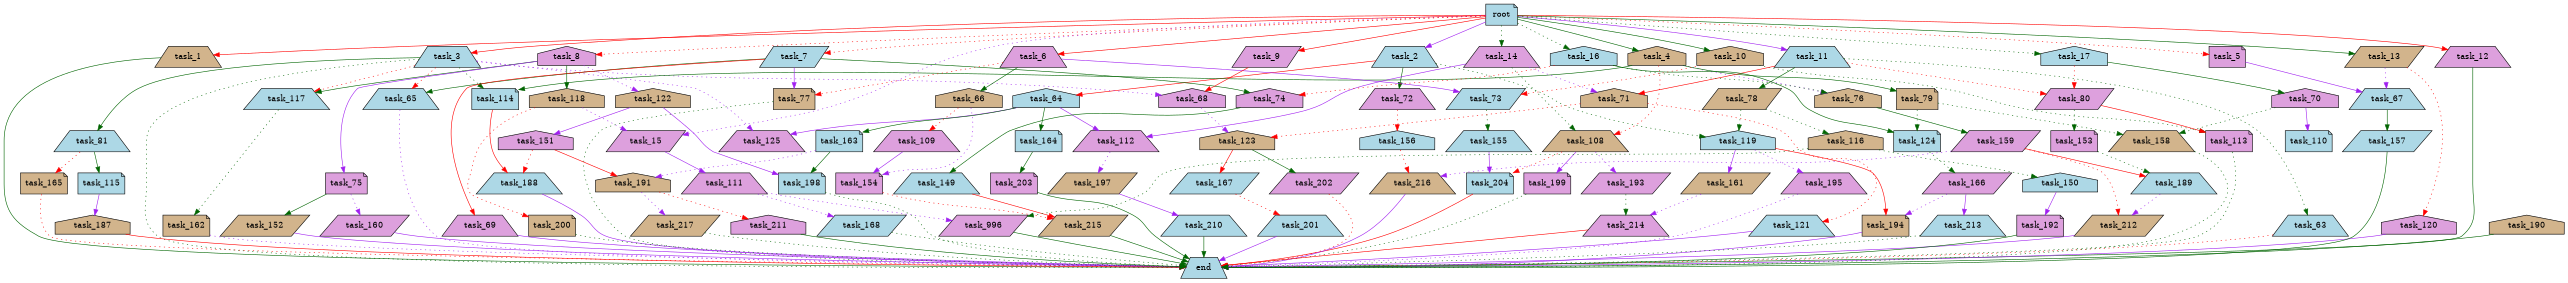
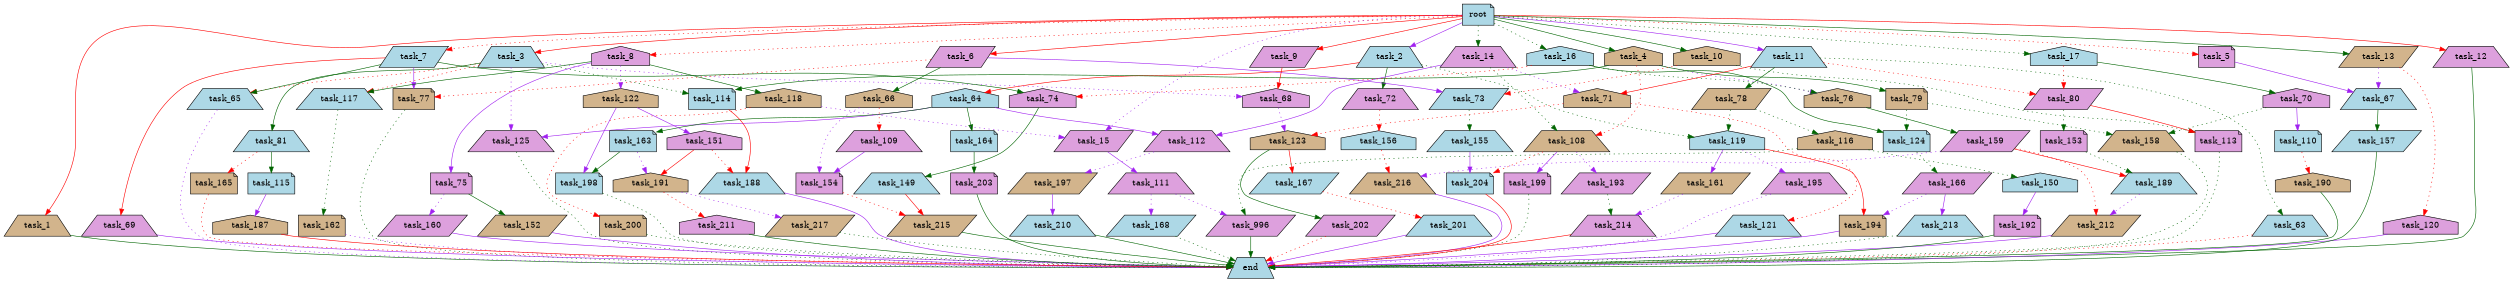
(1033, 57) -> (961, 57)
none -> (2305, 160)
(154, 233) -> (852, 259)
